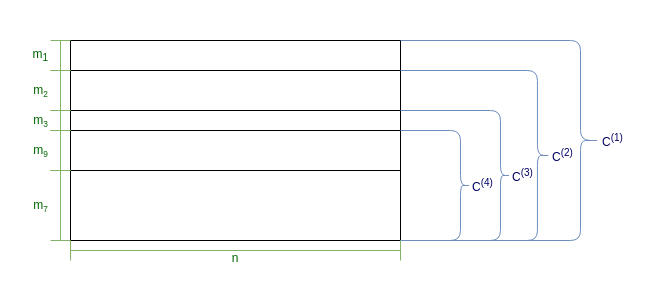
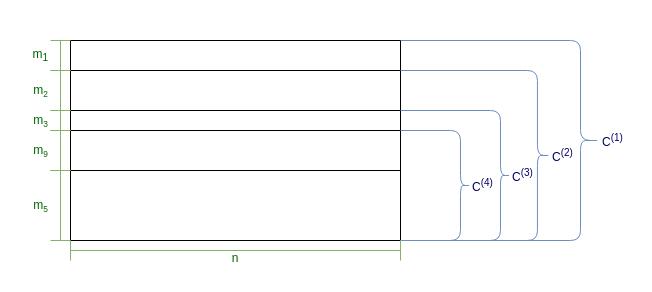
(42, 206) -> (42, 206)
